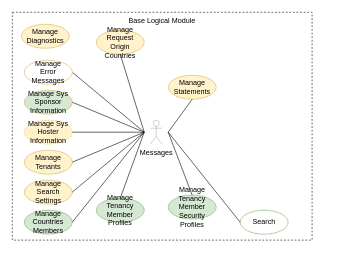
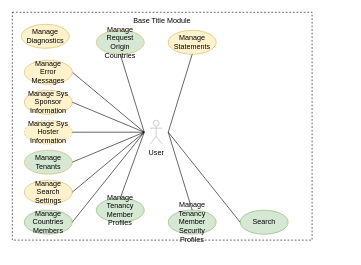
(162, 21) -> (162, 21)
(120, 42) -> (120, 42)
(48, 72) -> (48, 72)
(192, 87) -> (192, 42)
(48, 102) -> (48, 102)
(157, 153) -> (157, 153)
(48, 162) -> (48, 162)
(192, 207) -> (192, 222)
(264, 222) -> (264, 222)
